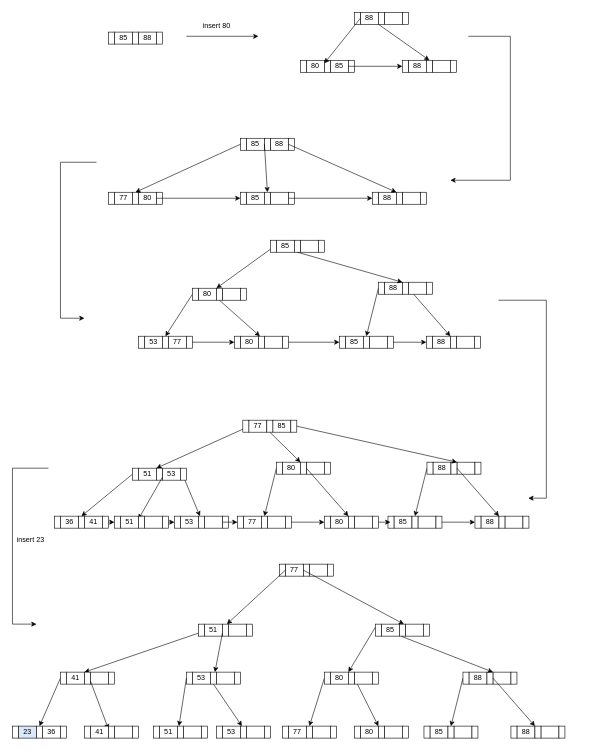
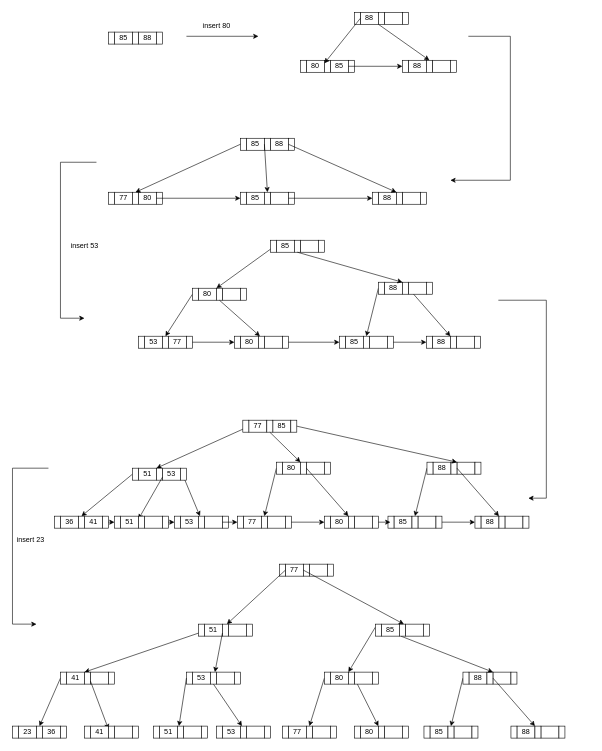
none -> (84, 246)
(27, 732) -> (27, 732)
